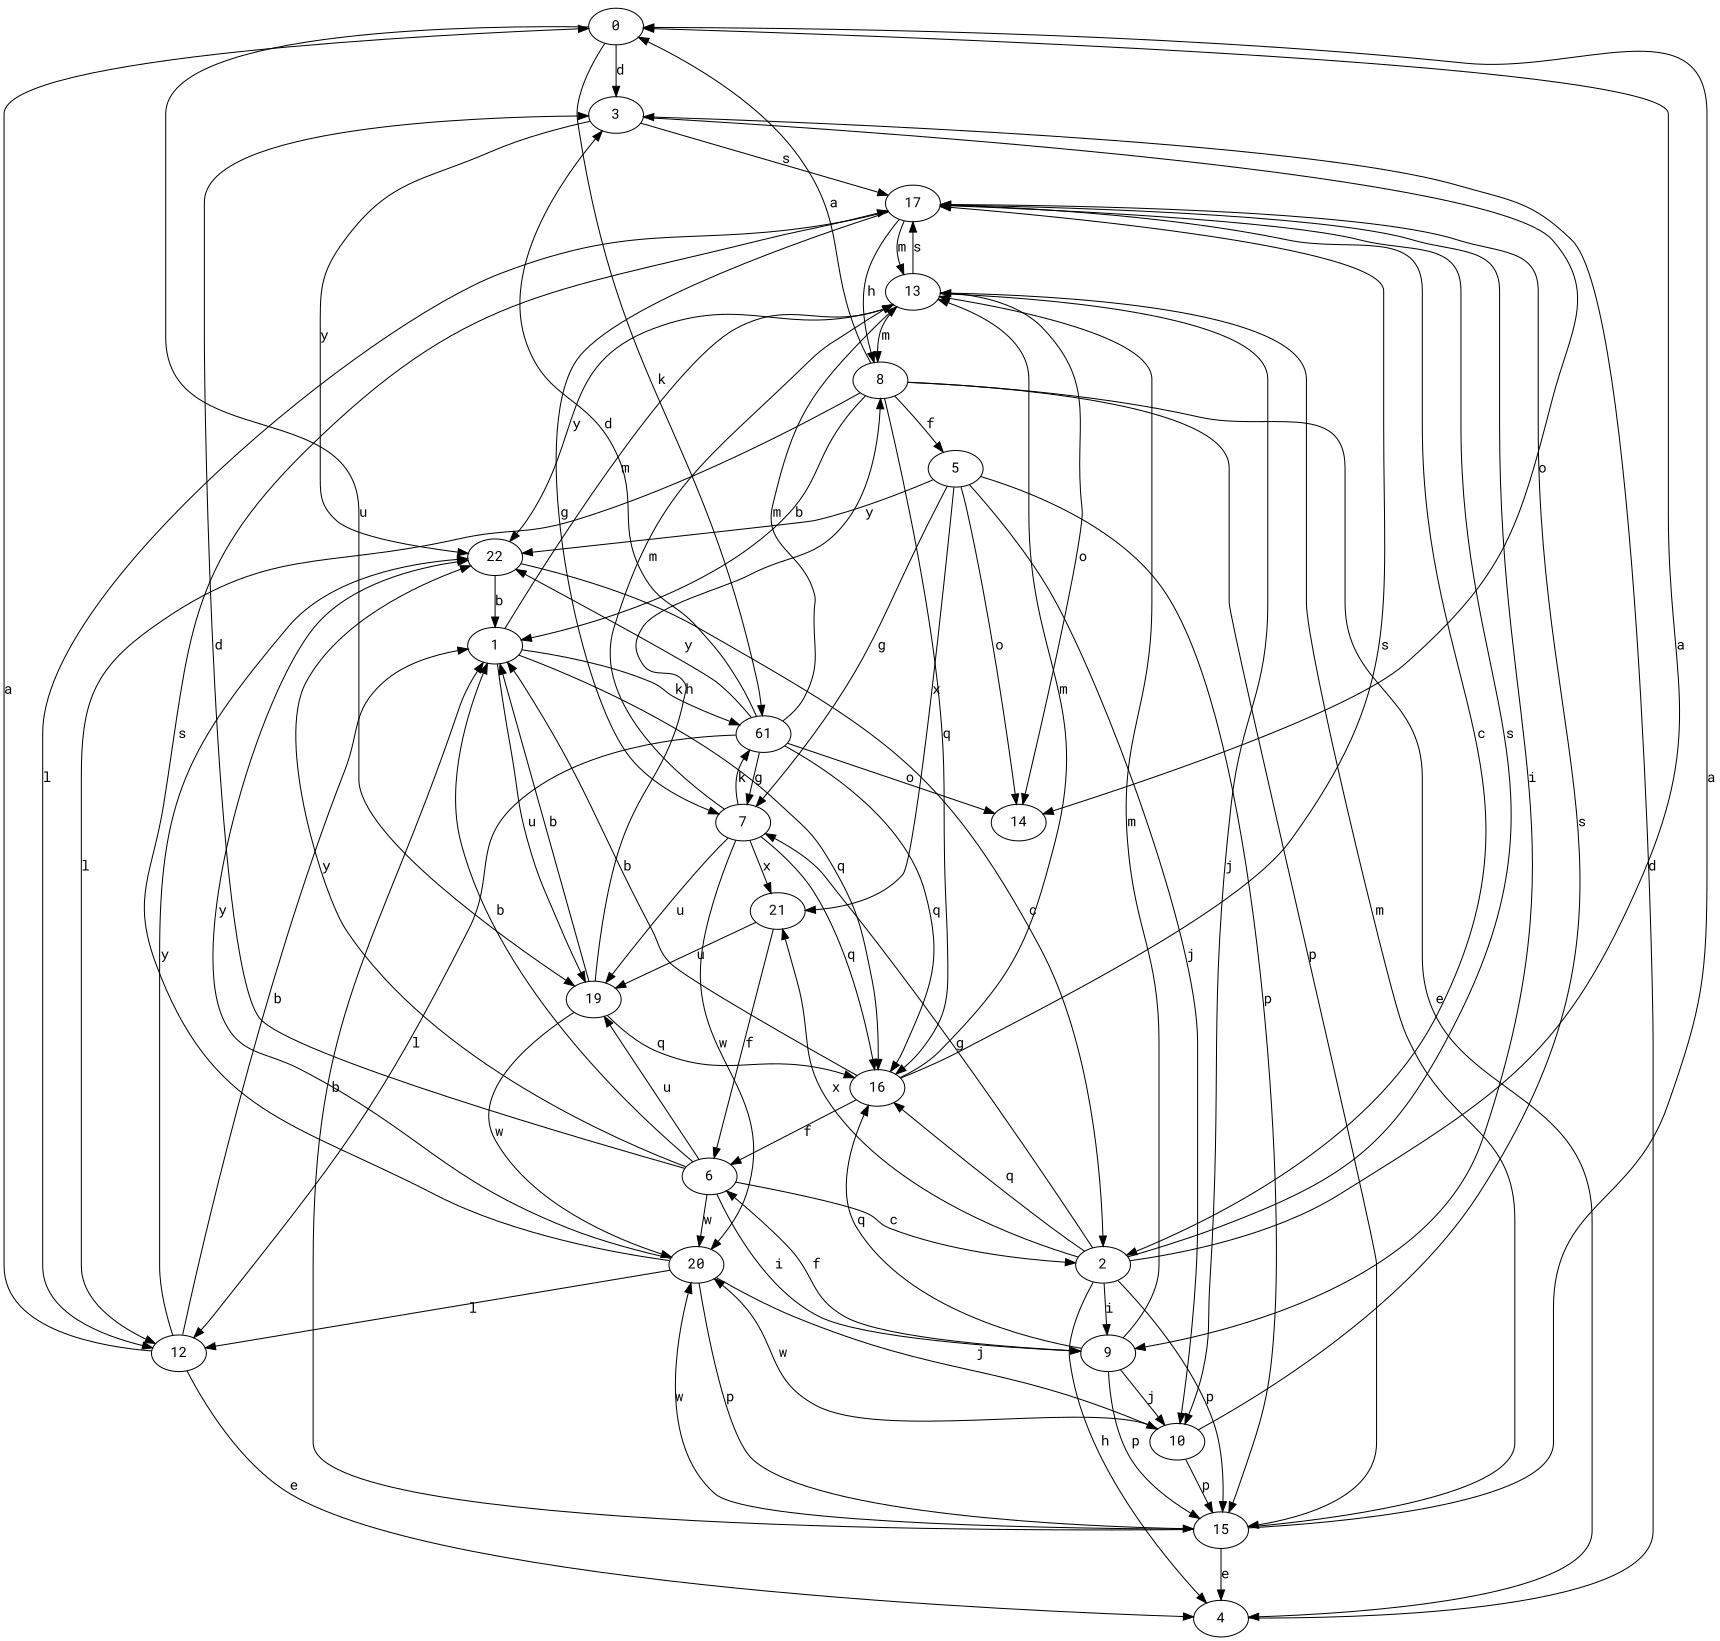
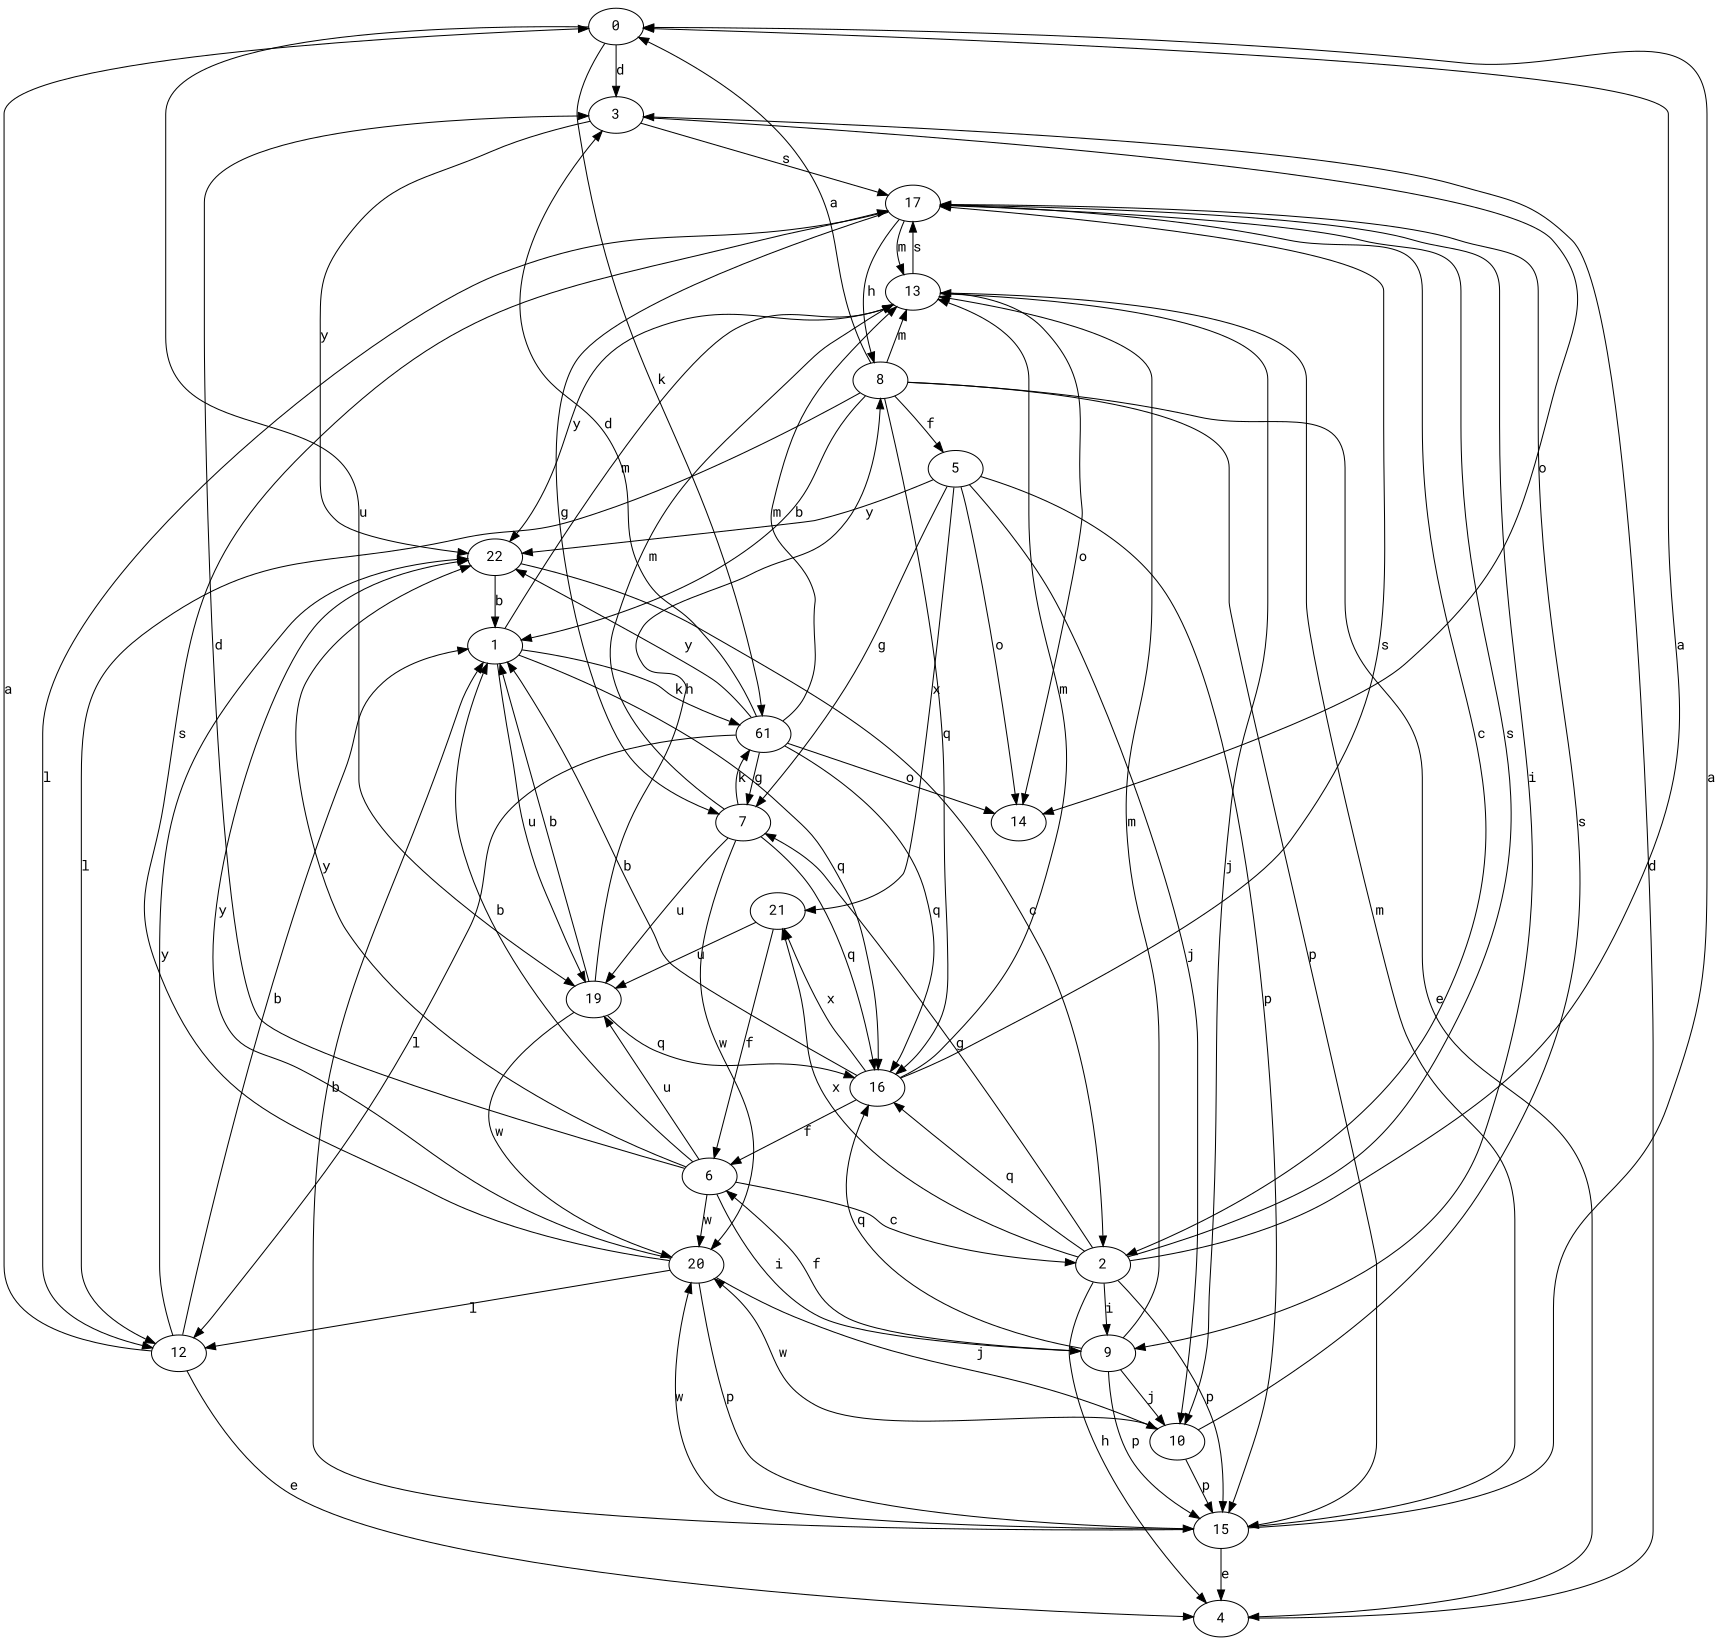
(881, 329) -> (895, 341)
(759, 862) -> (821, 1008)
